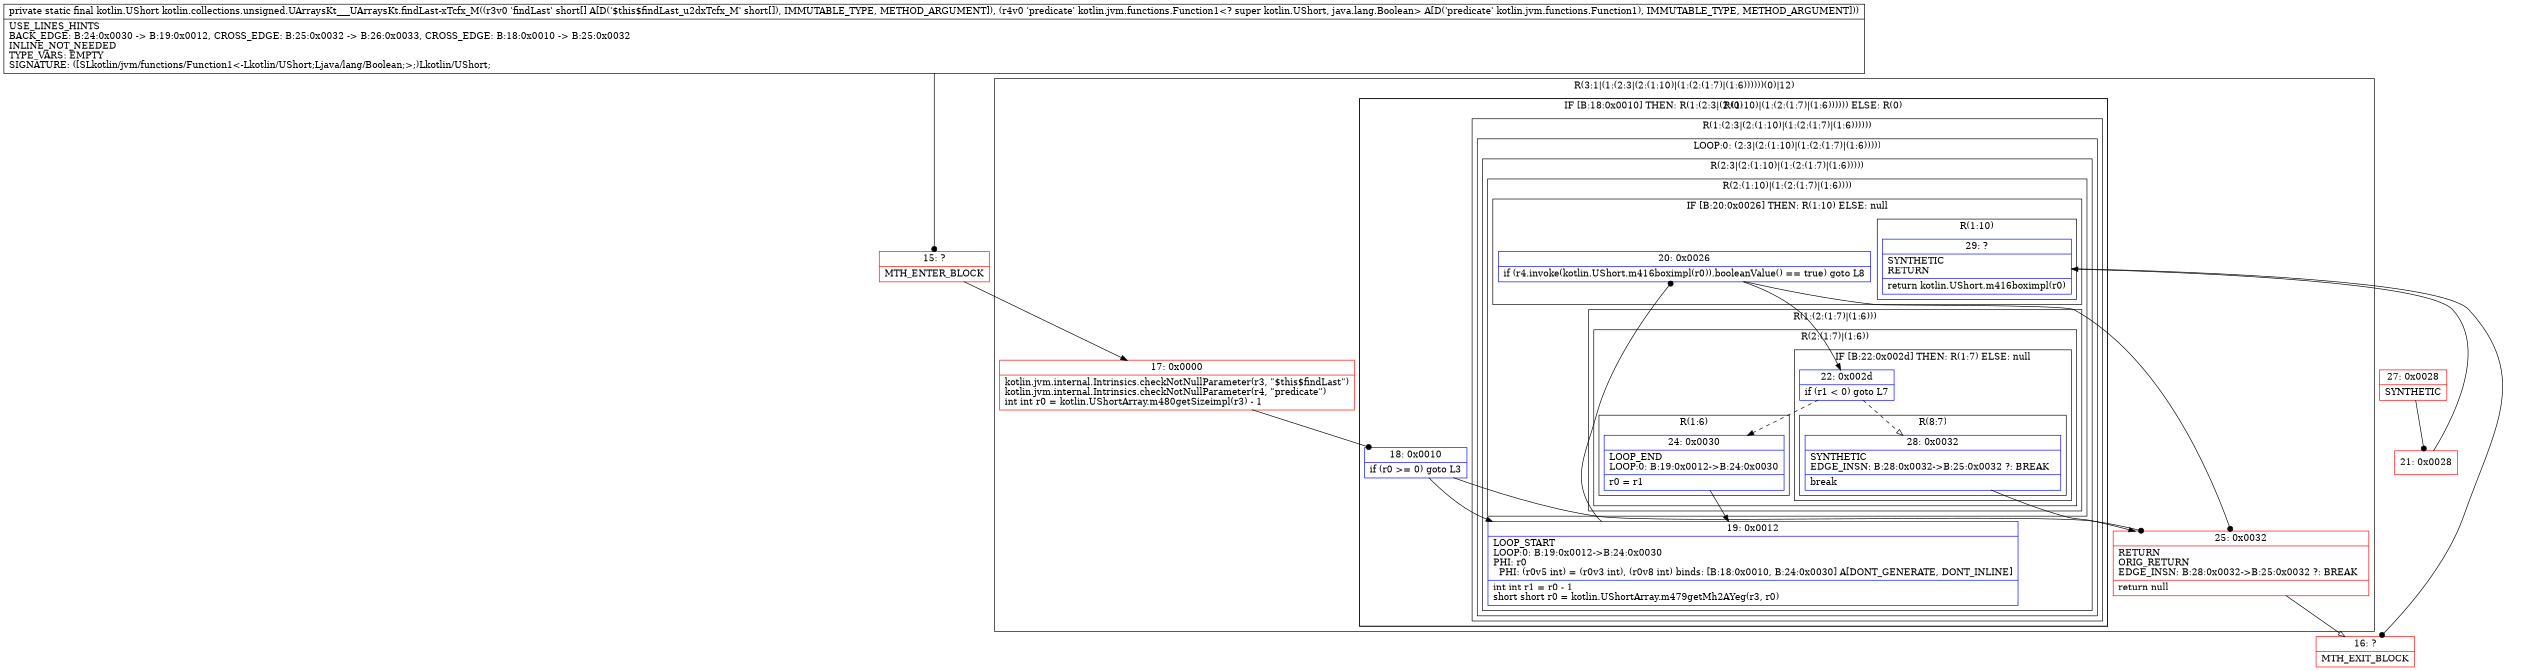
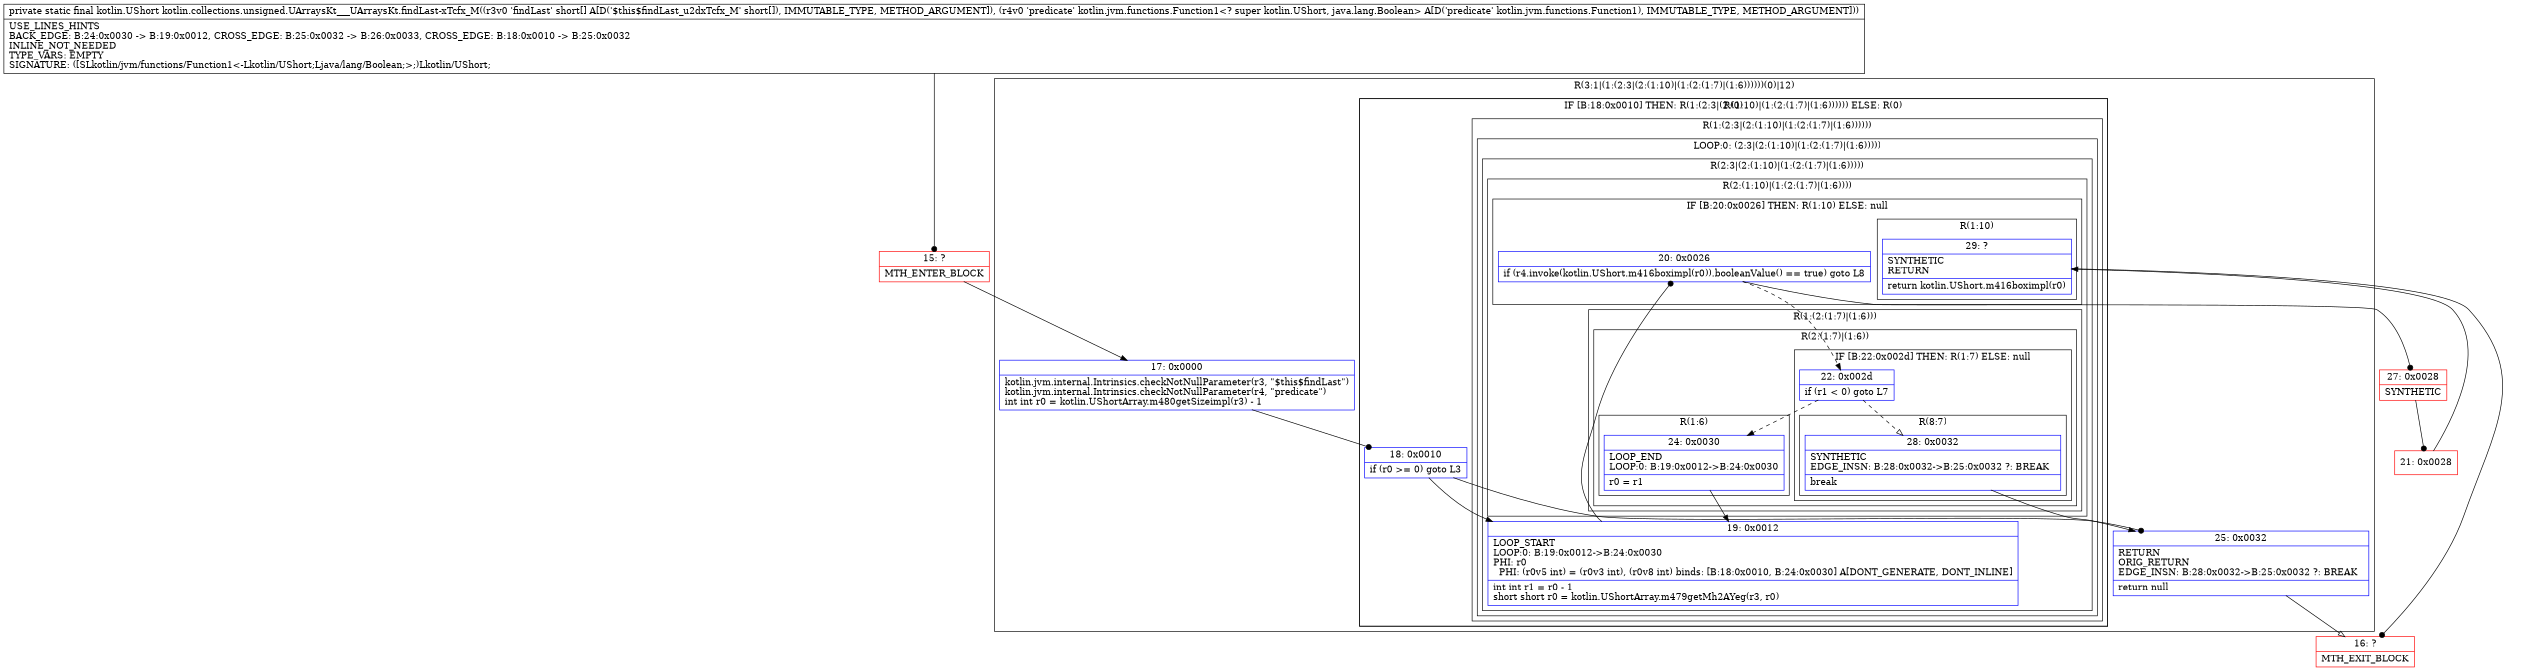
(1802, 314) -> (1802, 314)
(2122, 346) -> (2127, 305)
(1177, 385) -> (1177, 385)
(2241, 563) -> (2241, 563)
